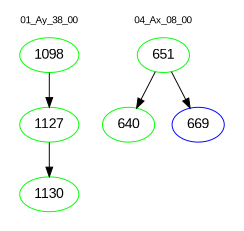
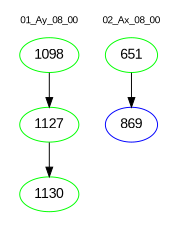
(49, 21) -> (49, 21)
(163, 21) -> (131, 21)
(129, 125) -> none
(198, 125) -> (131, 125)
